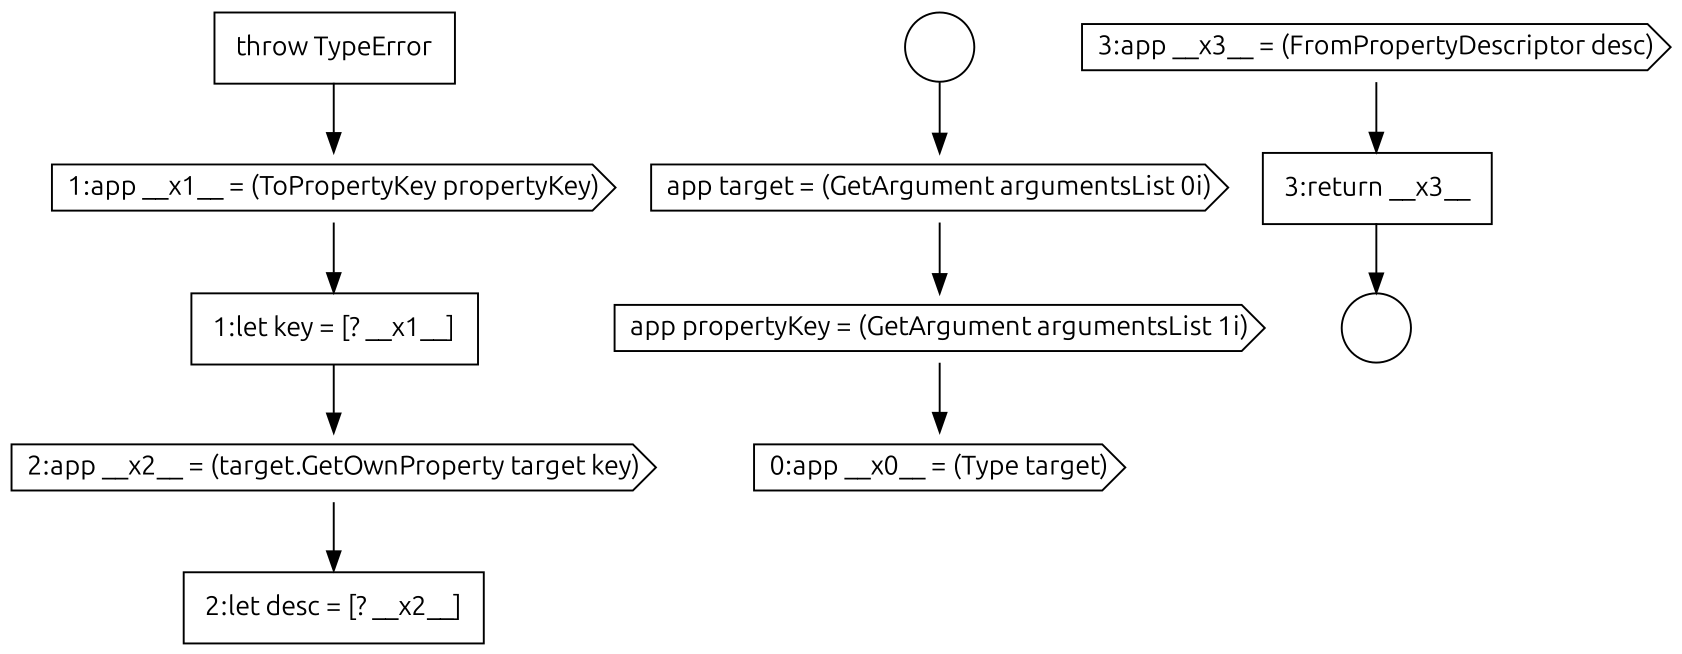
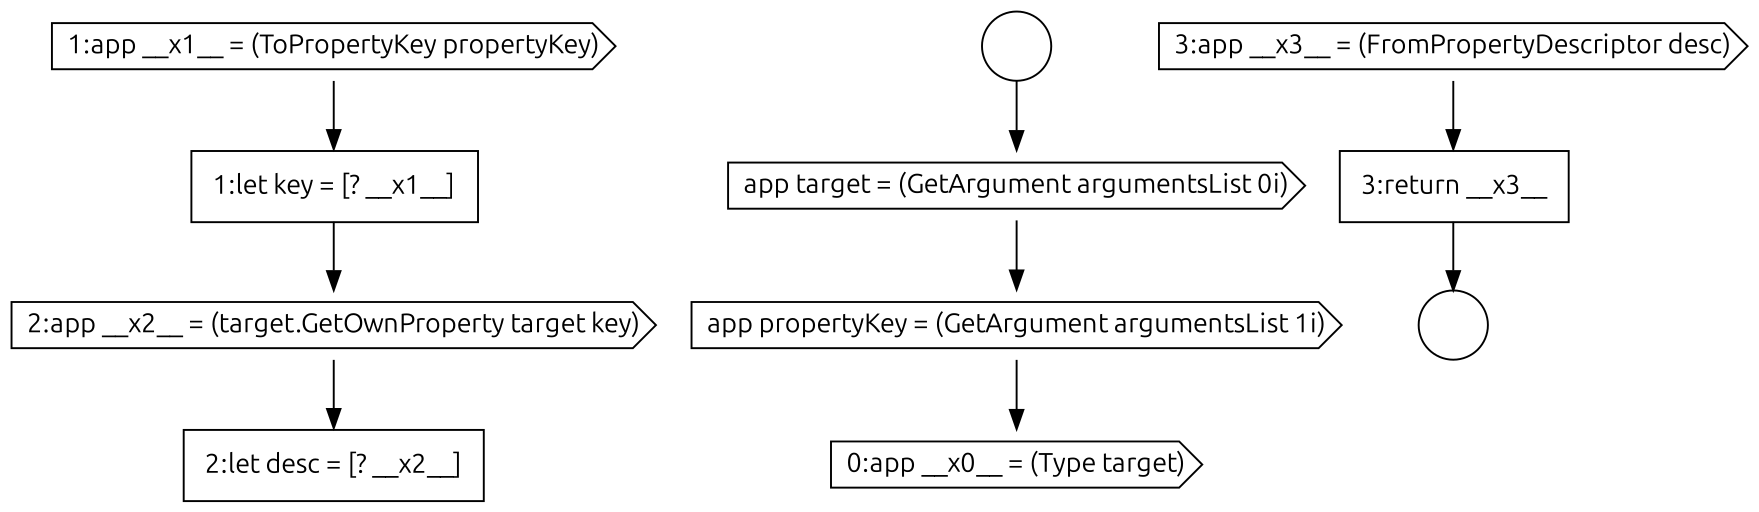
(334, 47) -> none
